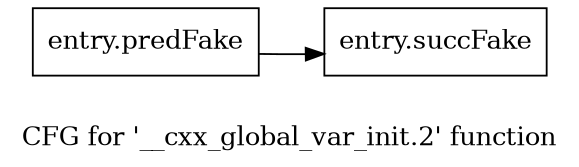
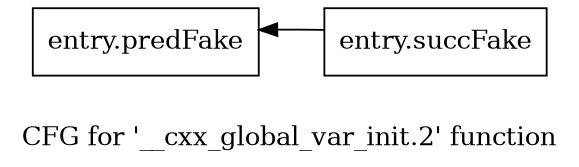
(282, 54) -> (301, 30)
